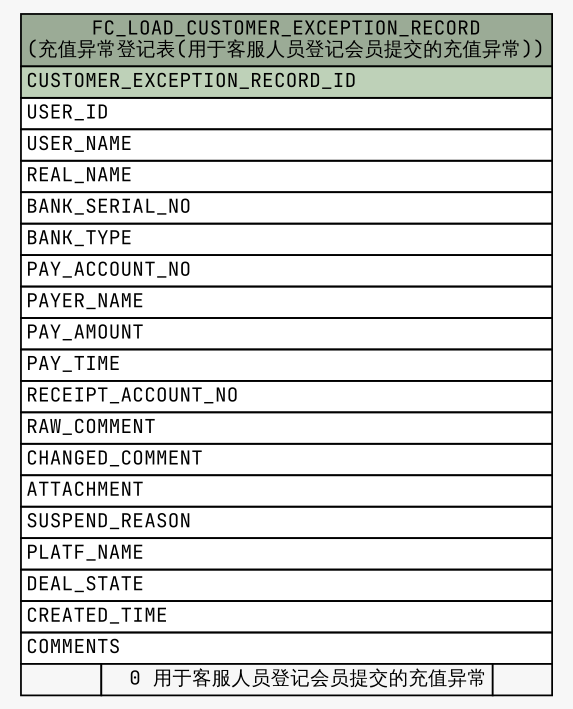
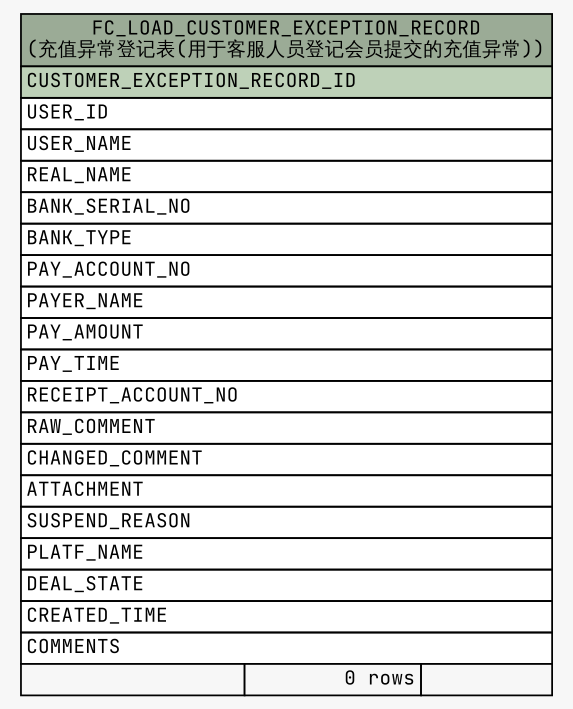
(308, 679) -> (380, 679)
